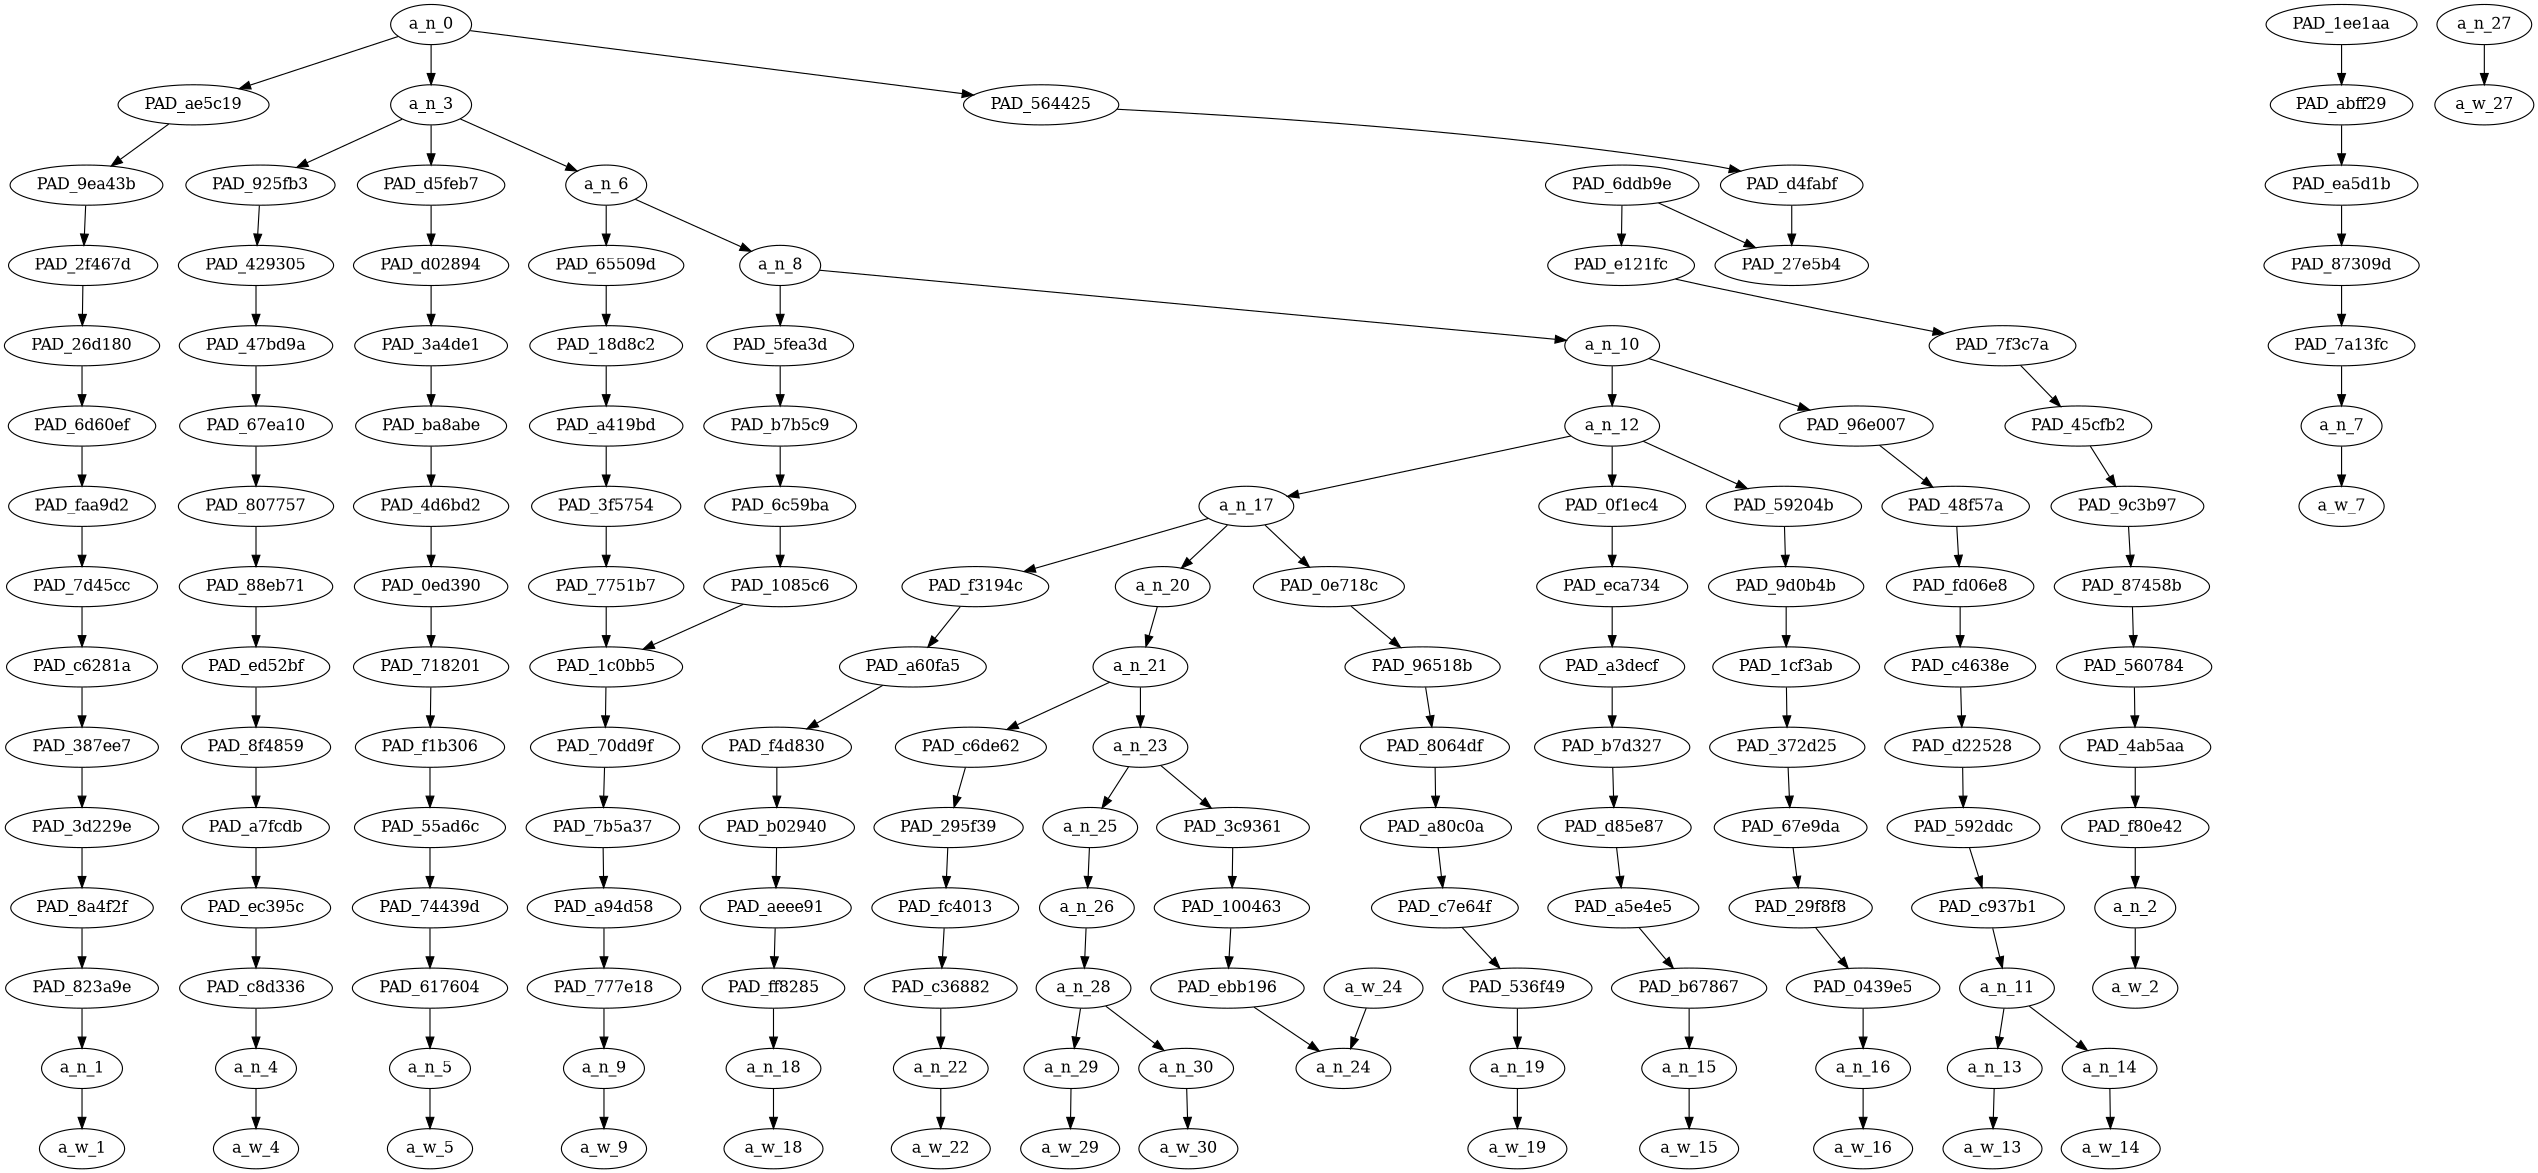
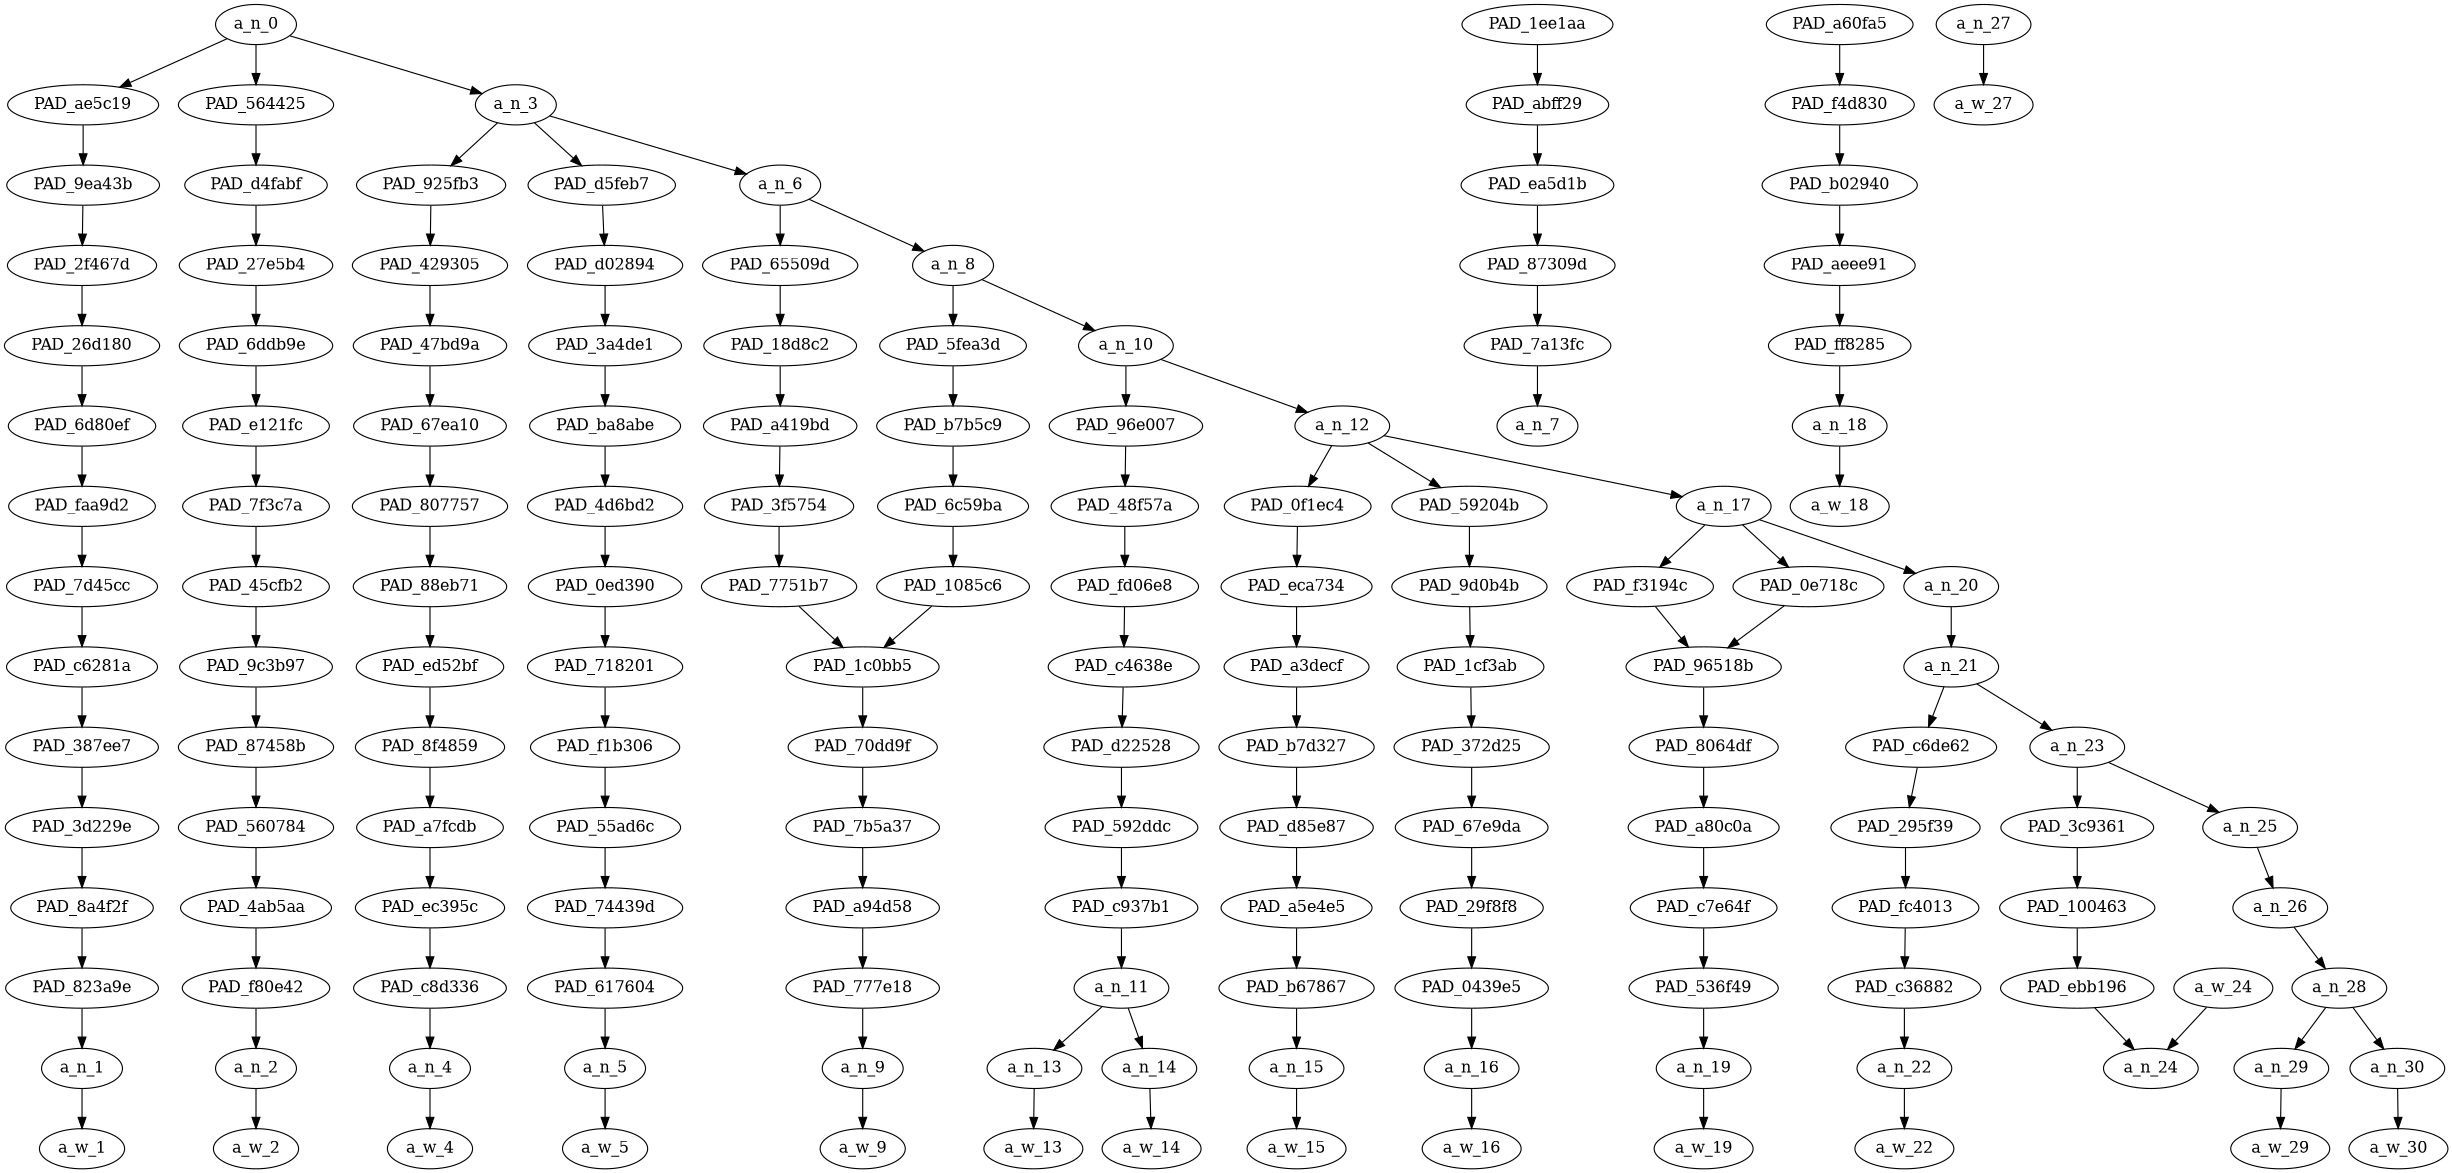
(1702, 223) -> (256, 300)
(82, 426) -> (82, 426)
(2342, 506) -> none
(948, 622) -> (1668, 622)
